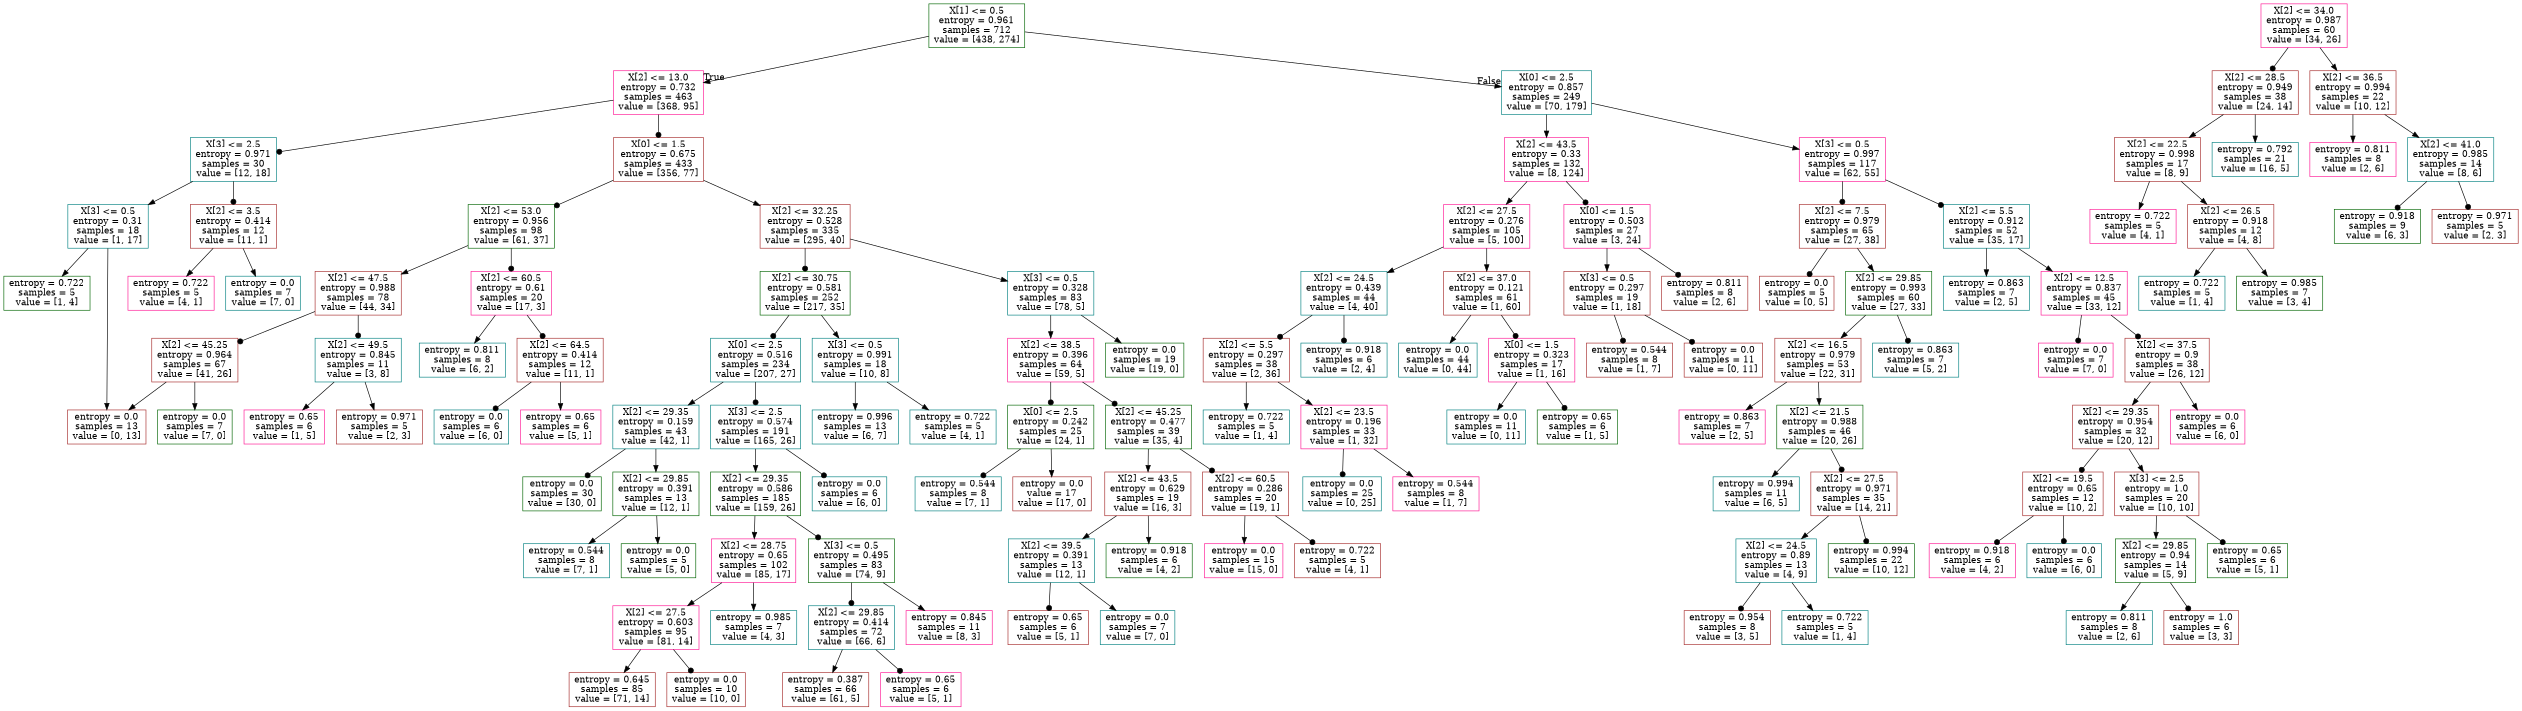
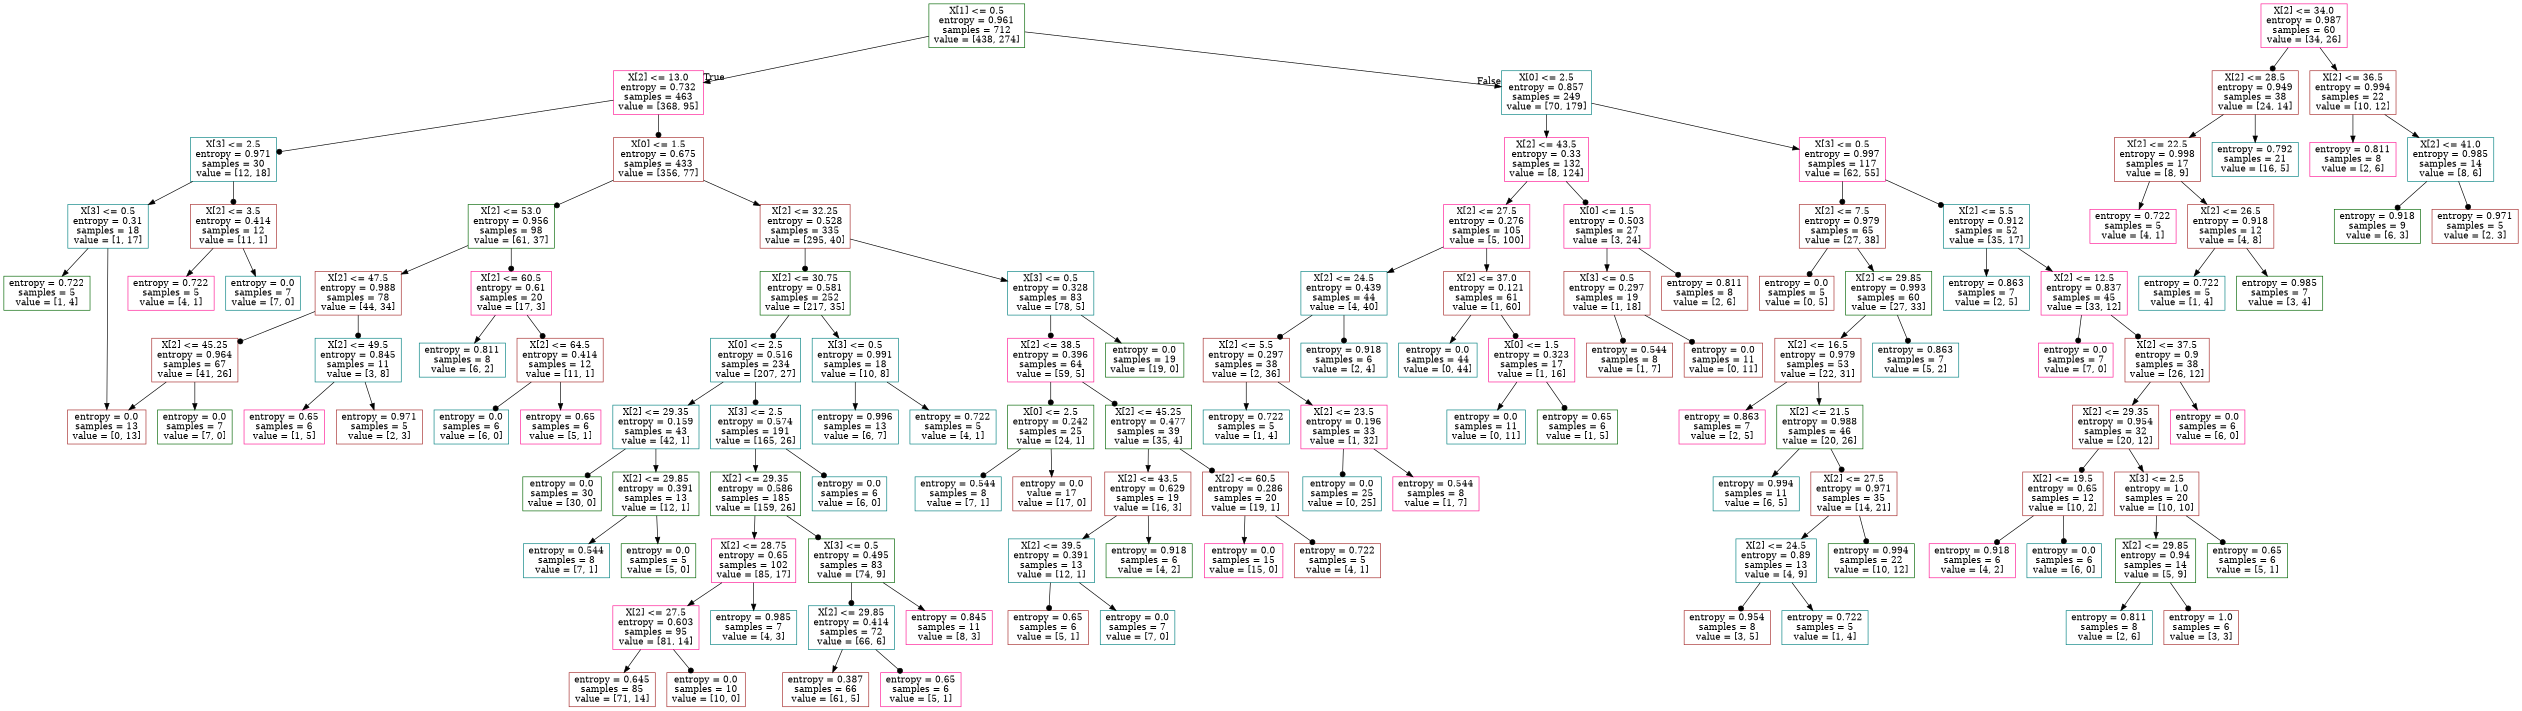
(1051, 323) -> (1051, 323)
